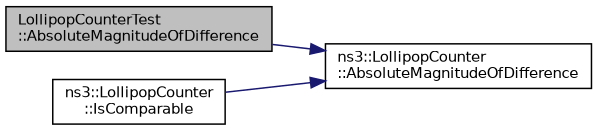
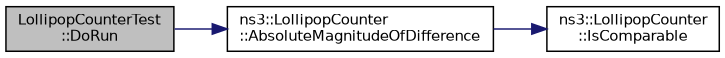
(139, 29) -> (90, 29)
(268, 87) -> (513, 29)
